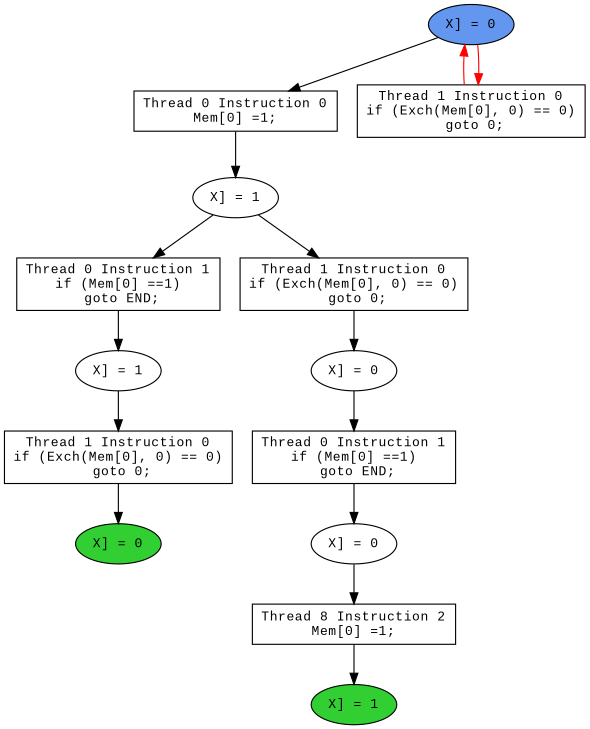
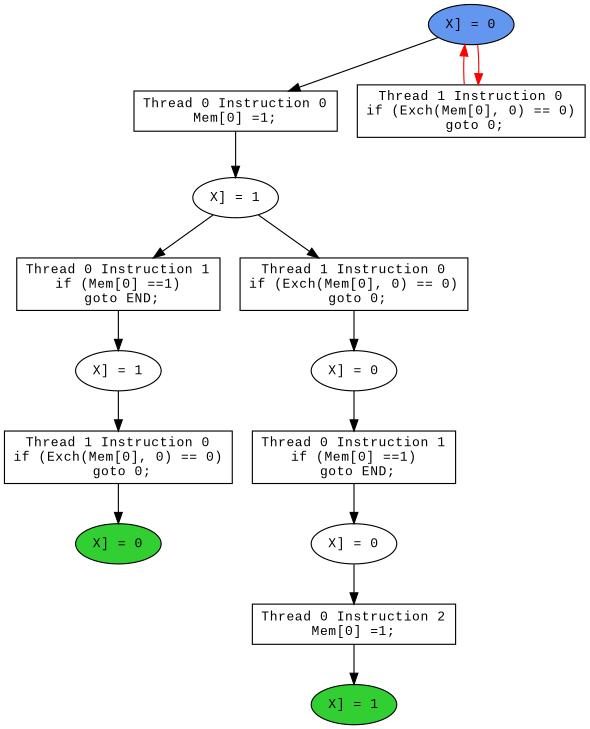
(354, 624) -> (354, 624)
